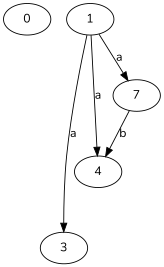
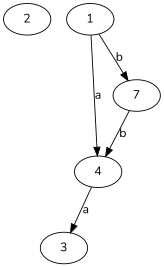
(27, 19) -> (27, 19)
(120, 57) -> (120, 57)
(70, 128) -> (83, 206)
